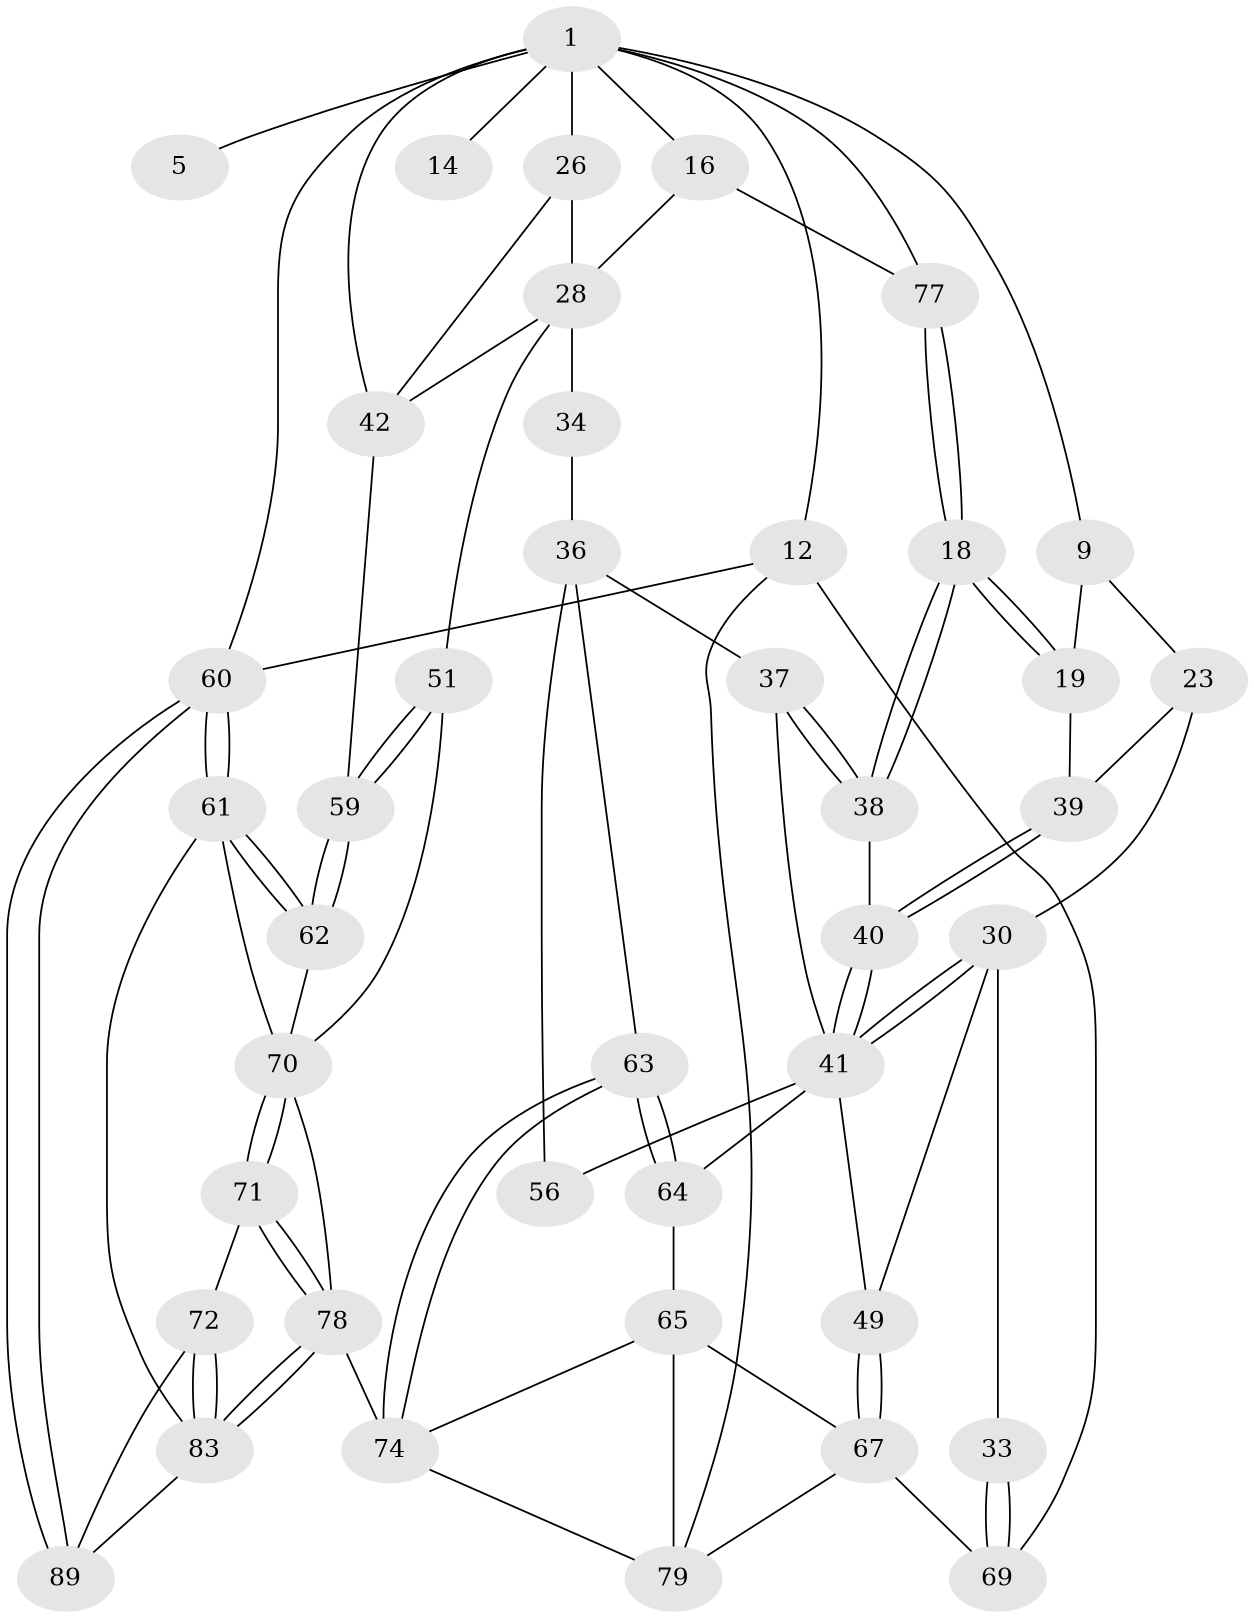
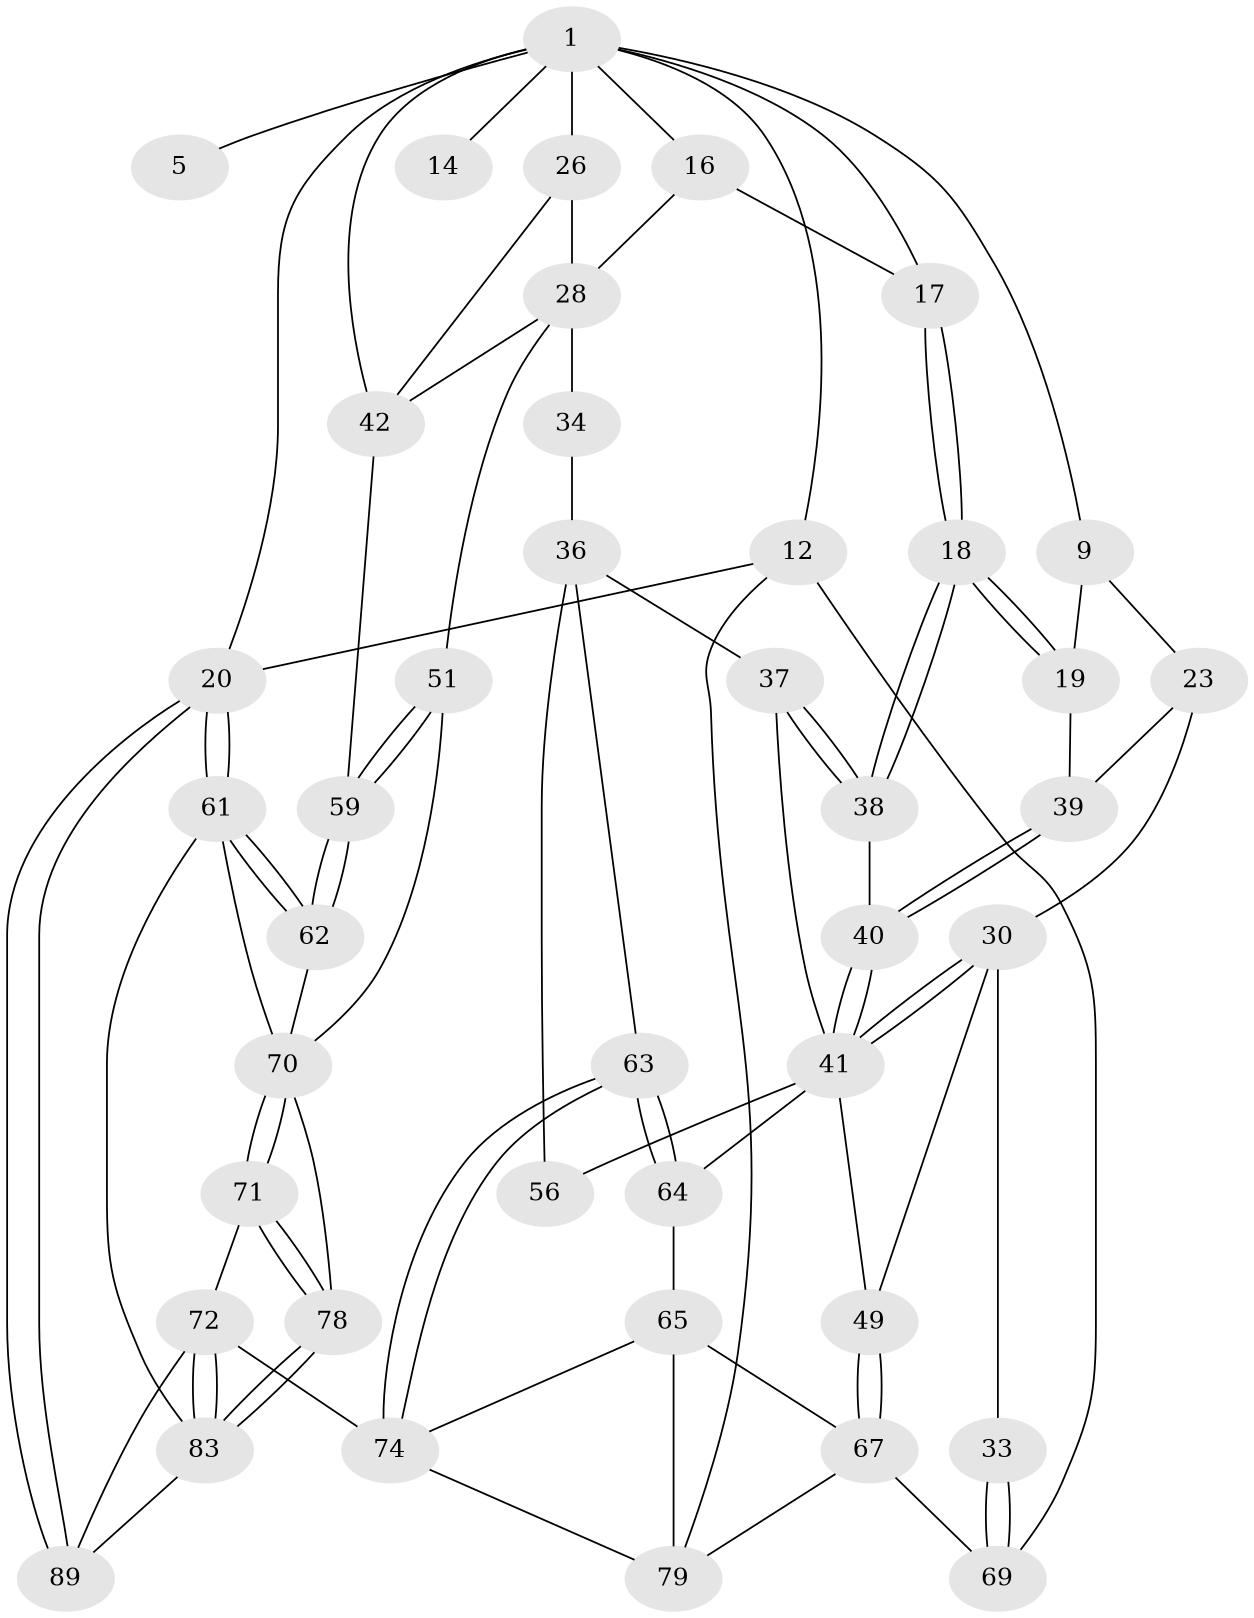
(930, 296) -> (930, 296)
(217, 681) -> (217, 681)
(362, 1386) -> (298, 1386)
